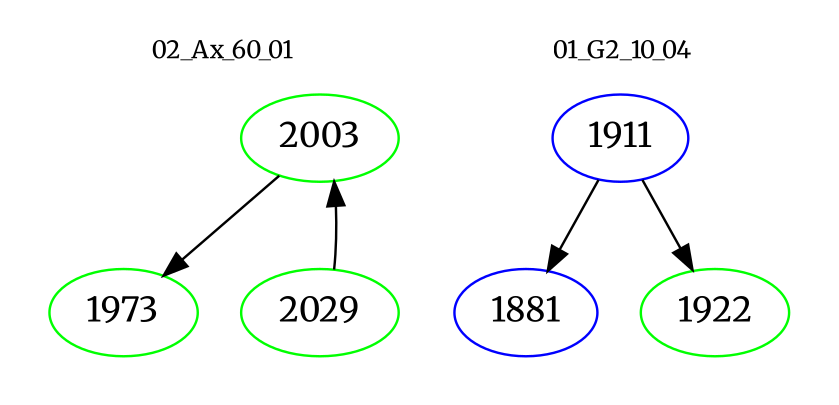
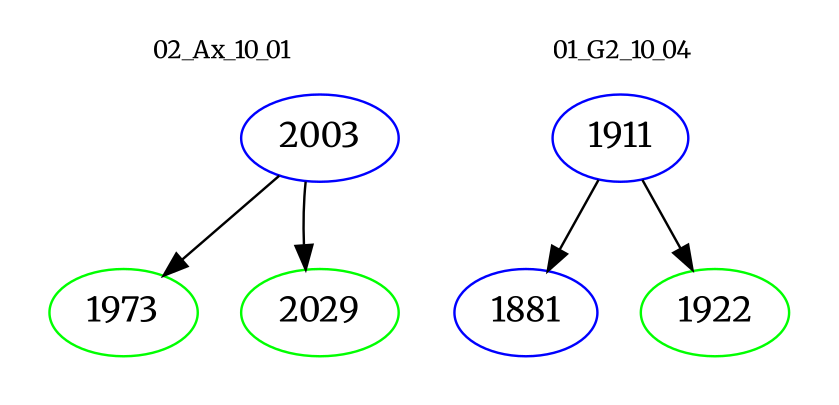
(223, 52) -> (223, 52)
(320, 138) -> (320, 138)
(336, 238) -> (304, 213)
